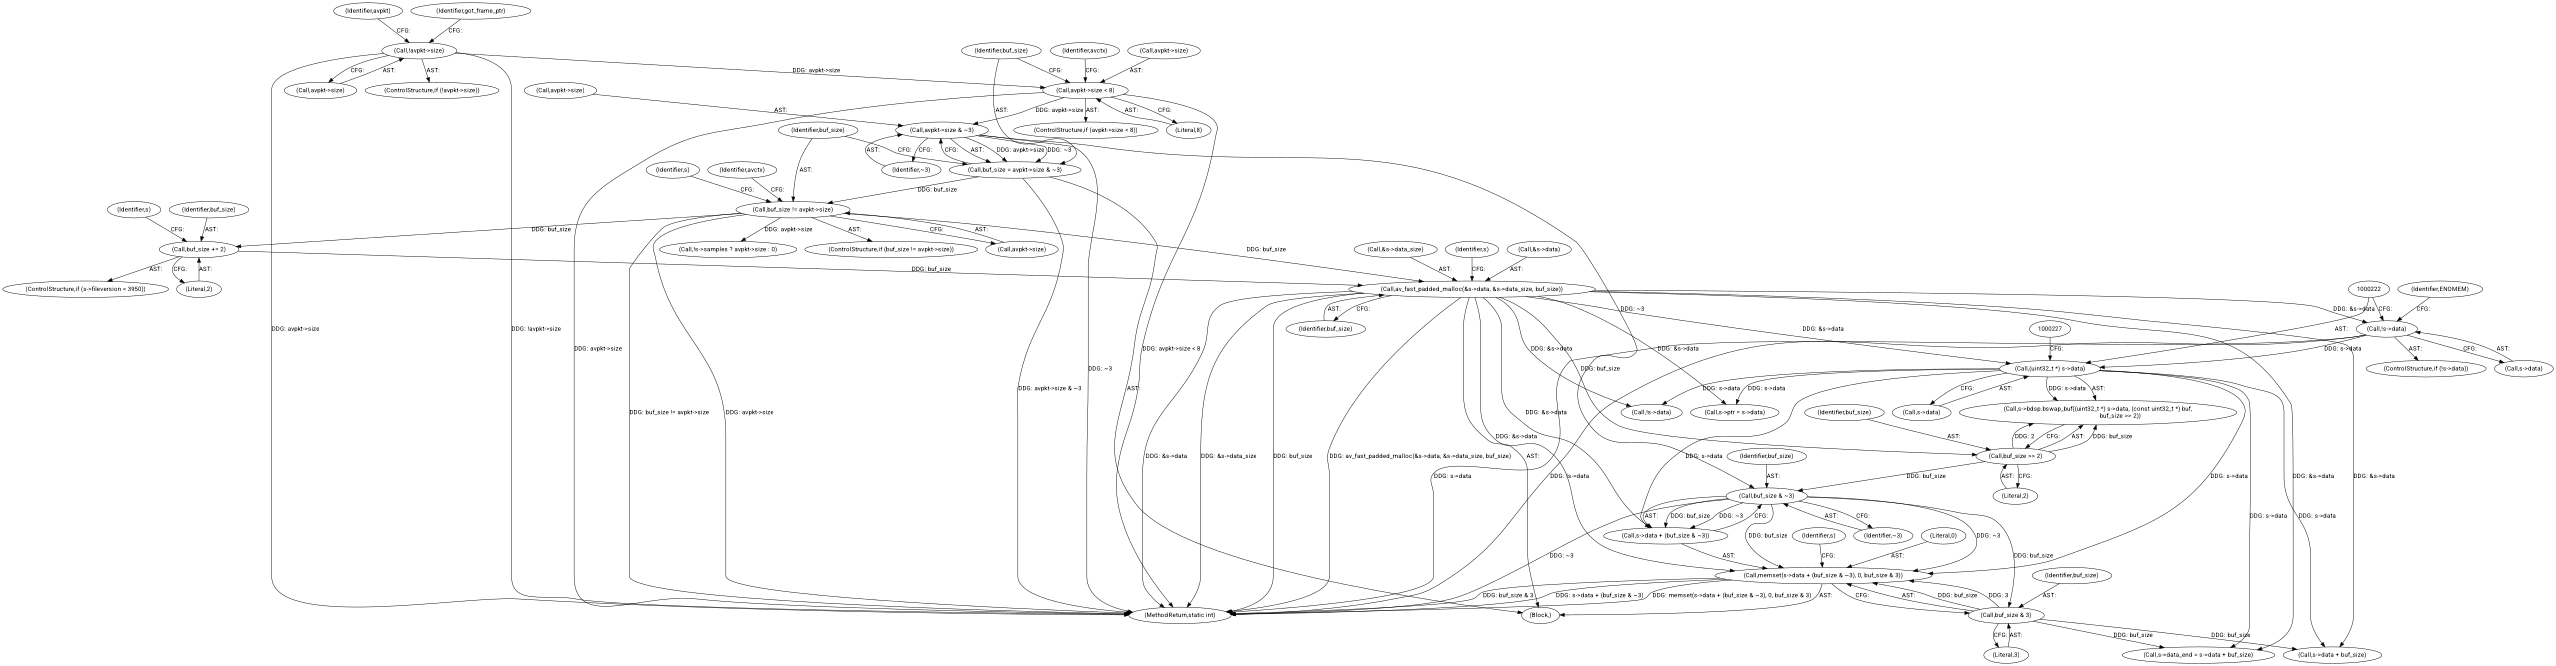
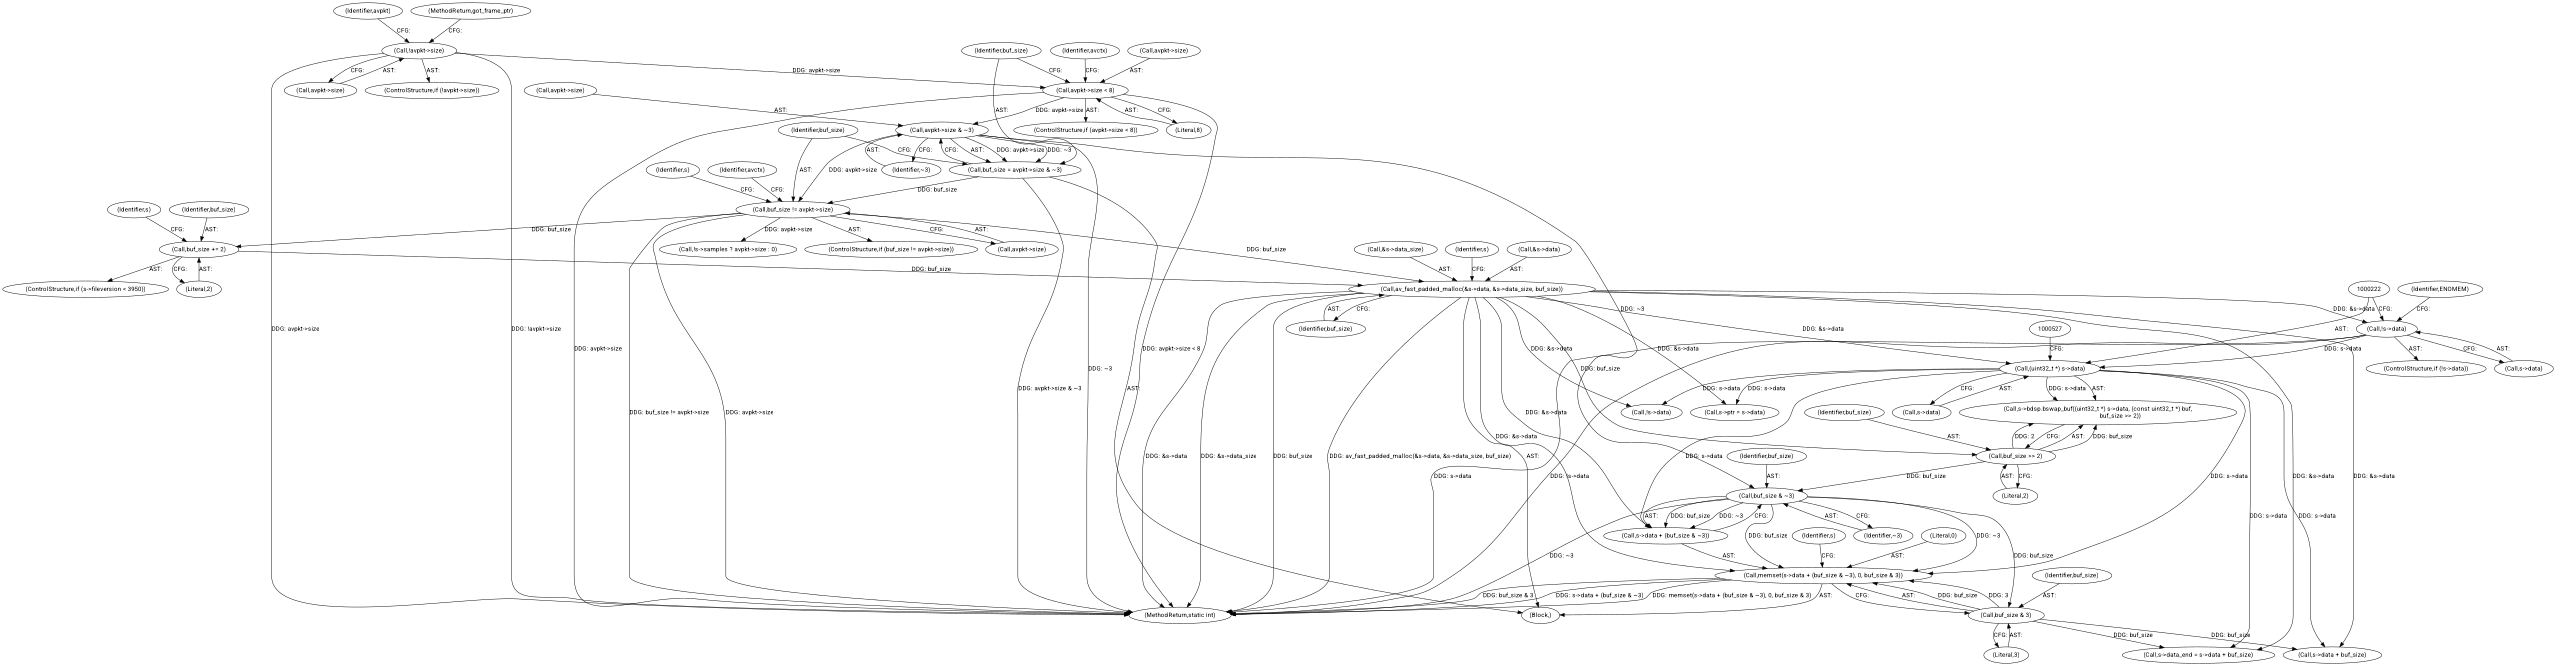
(471, 11) -> (471, 11)
none -> (843, 153)
(2050, 329) -> (2050, 329)
